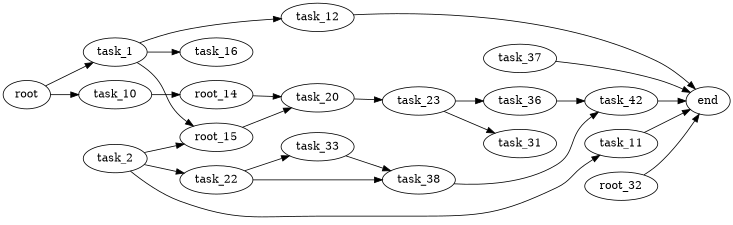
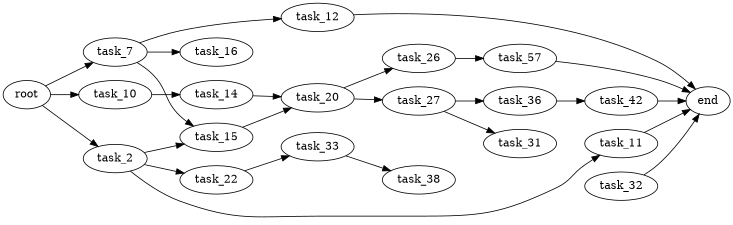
(115, 52) -> (115, 52)
none -> (419, 58)
(520, 58) -> (520, 58)
(216, 95) -> (216, 95)
(419, 101) -> (419, 101)
none -> (67, 124)
(216, 137) -> (216, 137)
(536, 174) -> none
(314, 180) -> none
(621, 186) -> (621, 186)
